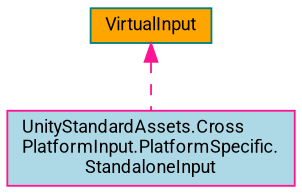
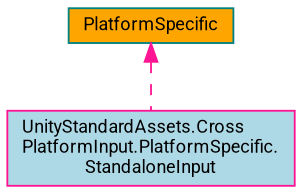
(151, 26) -> (151, 26)
